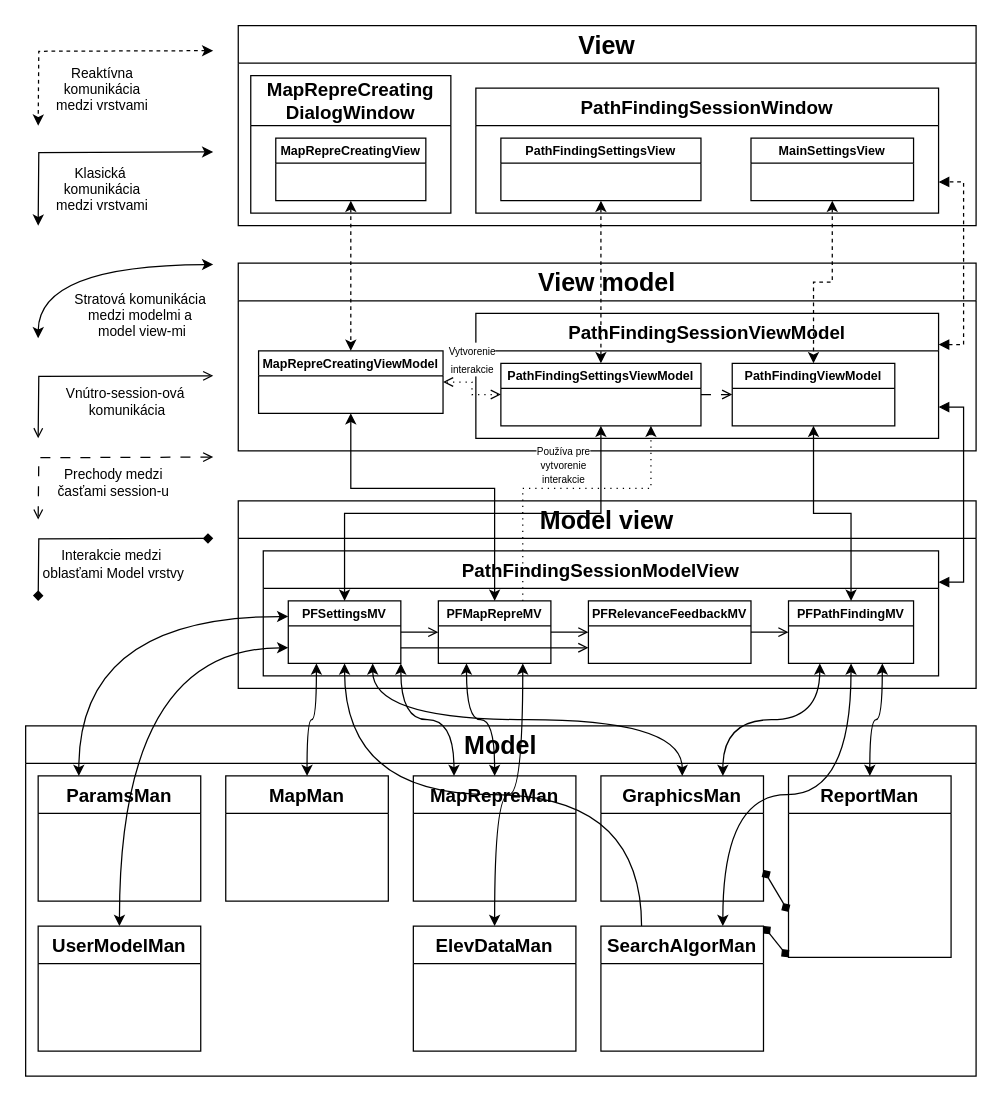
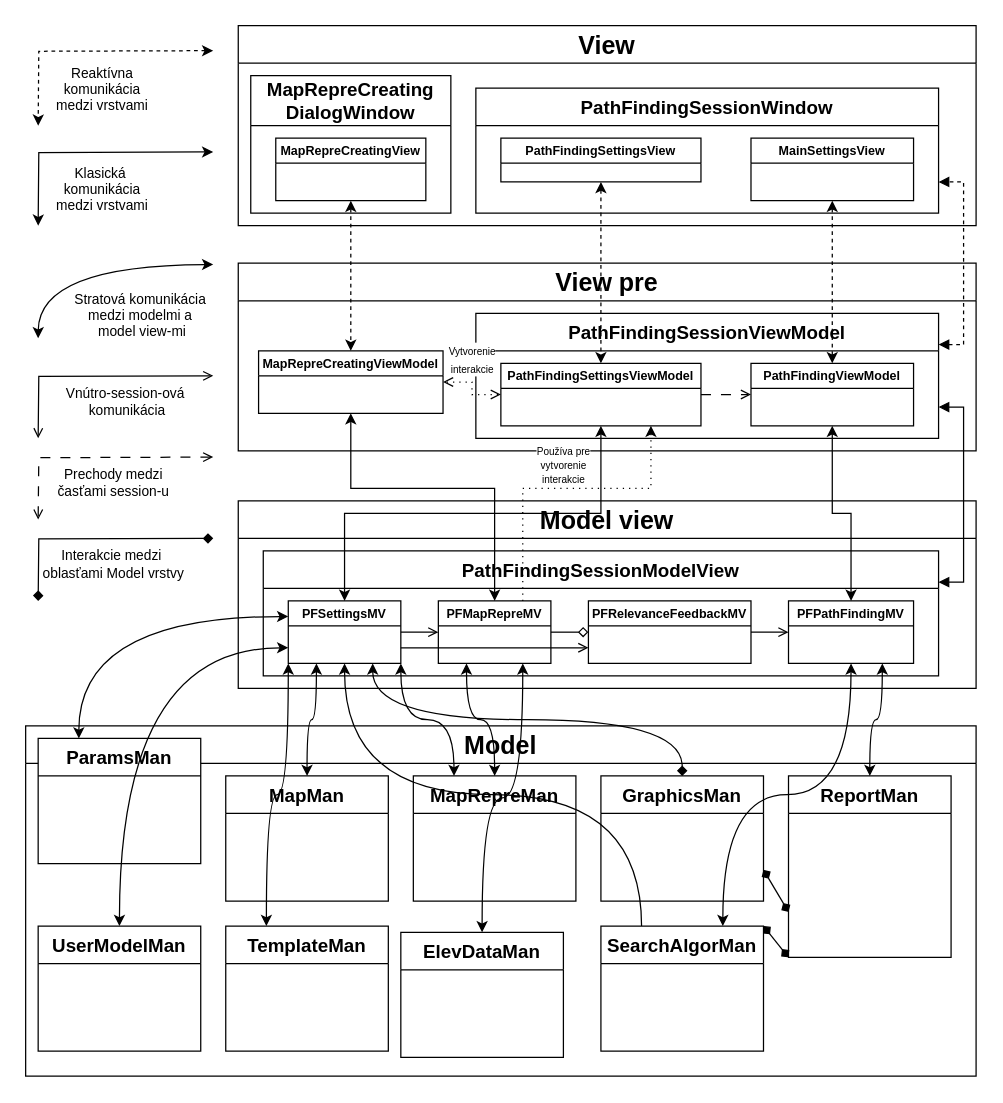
(601, 169) -> (601, 160)
(607, 282) -> (607, 282)
(813, 394) -> (832, 394)
(581, 632) -> (577, 632)
(771, 719) -> none
(670, 745) -> (670, 744)
none -> (277, 794)
(119, 838) -> (119, 801)
none -> (307, 988)
(494, 988) -> (482, 994)
